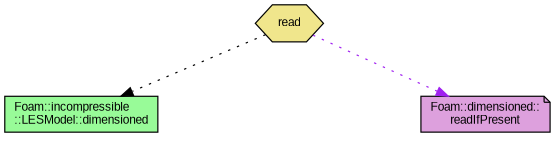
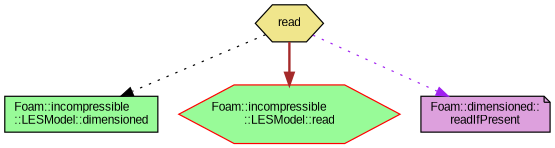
none -> (289, 114)
